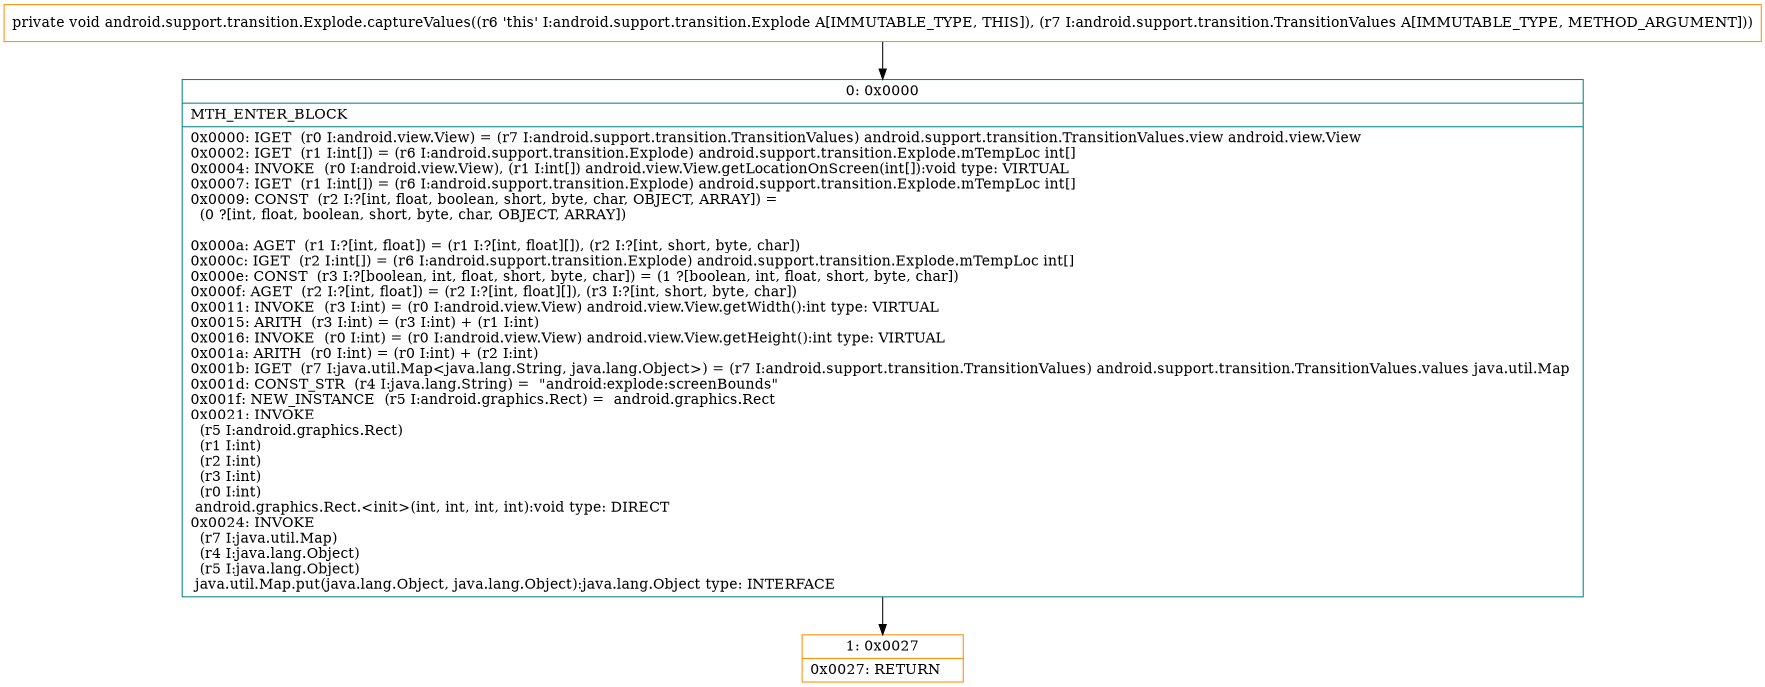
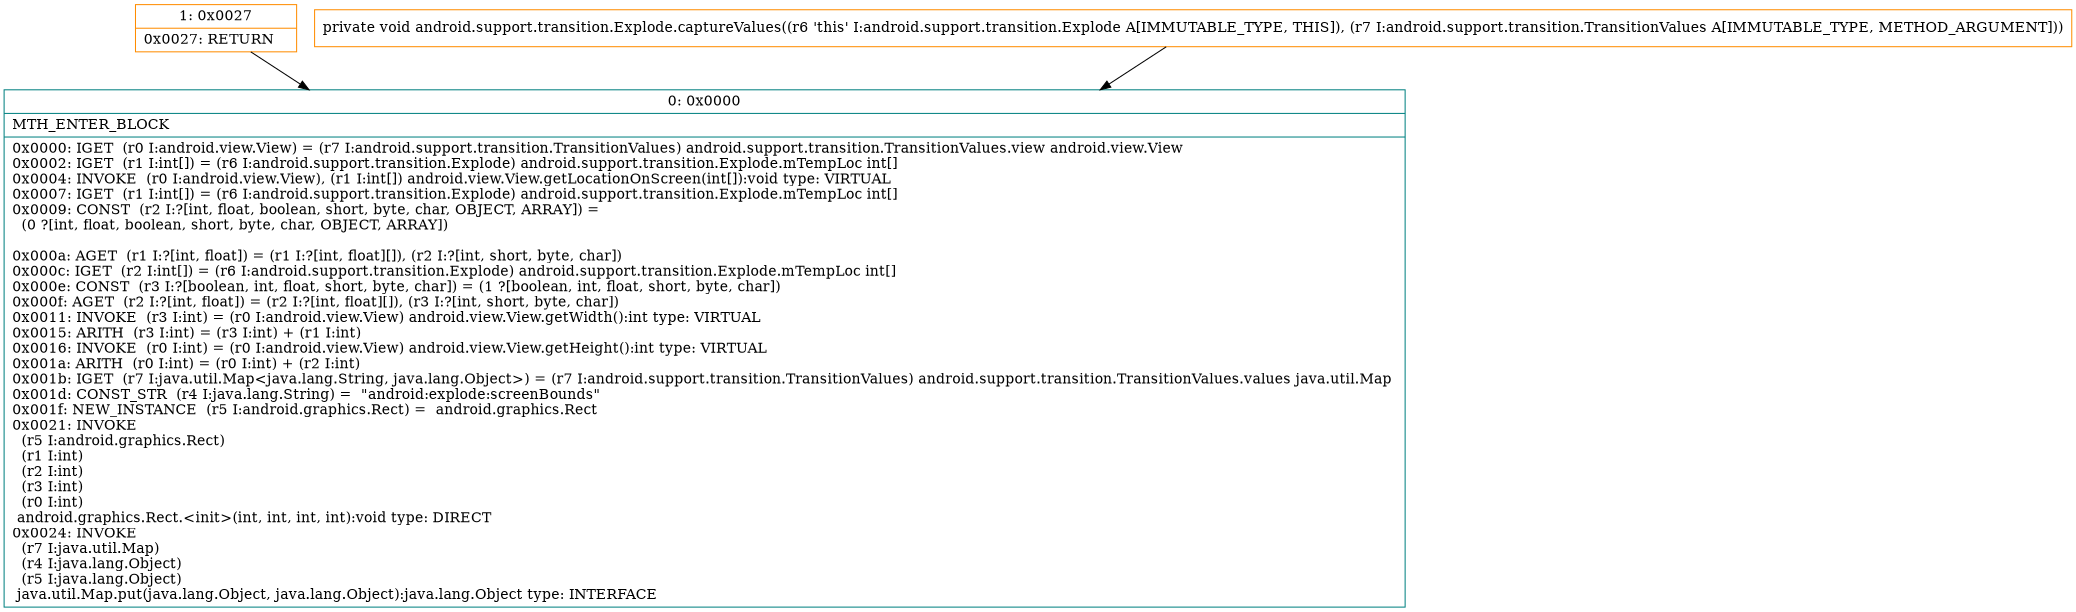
(883, 611) -> (276, 68)
